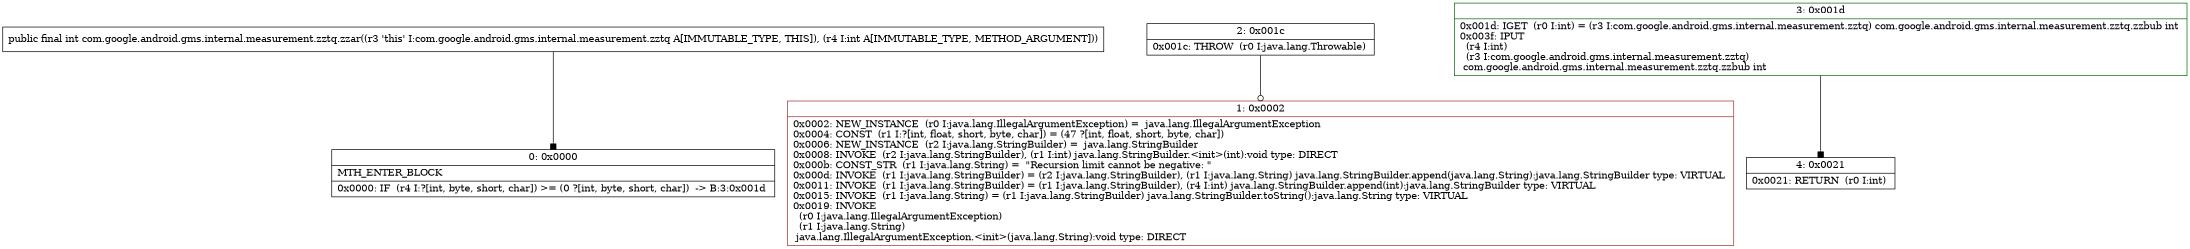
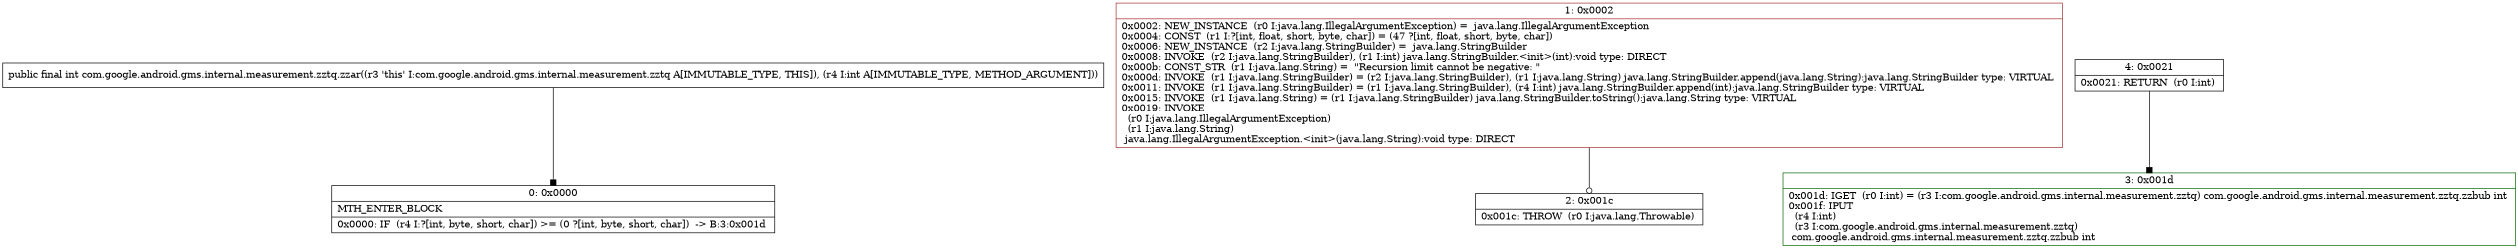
(1495, 37) -> (1824, 206)
(1261, 75) -> (1589, 168)
(1821, 113) -> (2149, 129)
